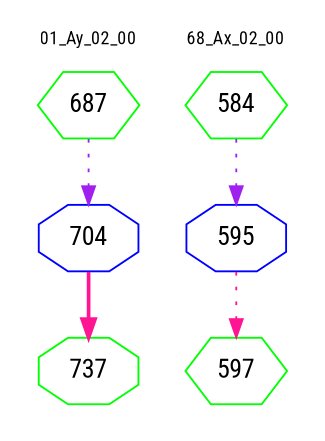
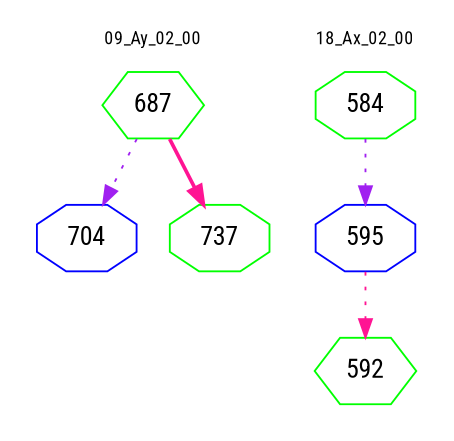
(89, 40) -> (153, 40)
(236, 40) -> (365, 40)
(236, 105) -> (365, 105)
(89, 296) -> (182, 163)
(236, 371) -> (365, 371)
